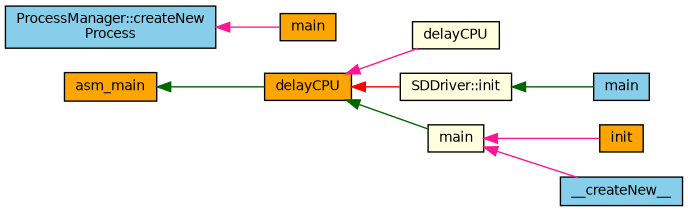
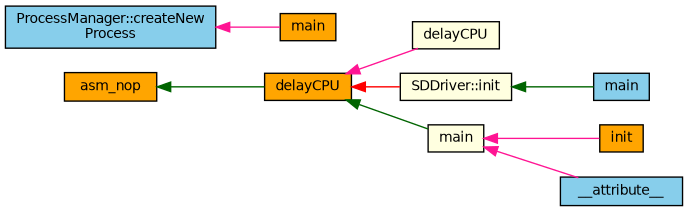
(111, 87) -> (111, 87)
(621, 191) -> (621, 191)
